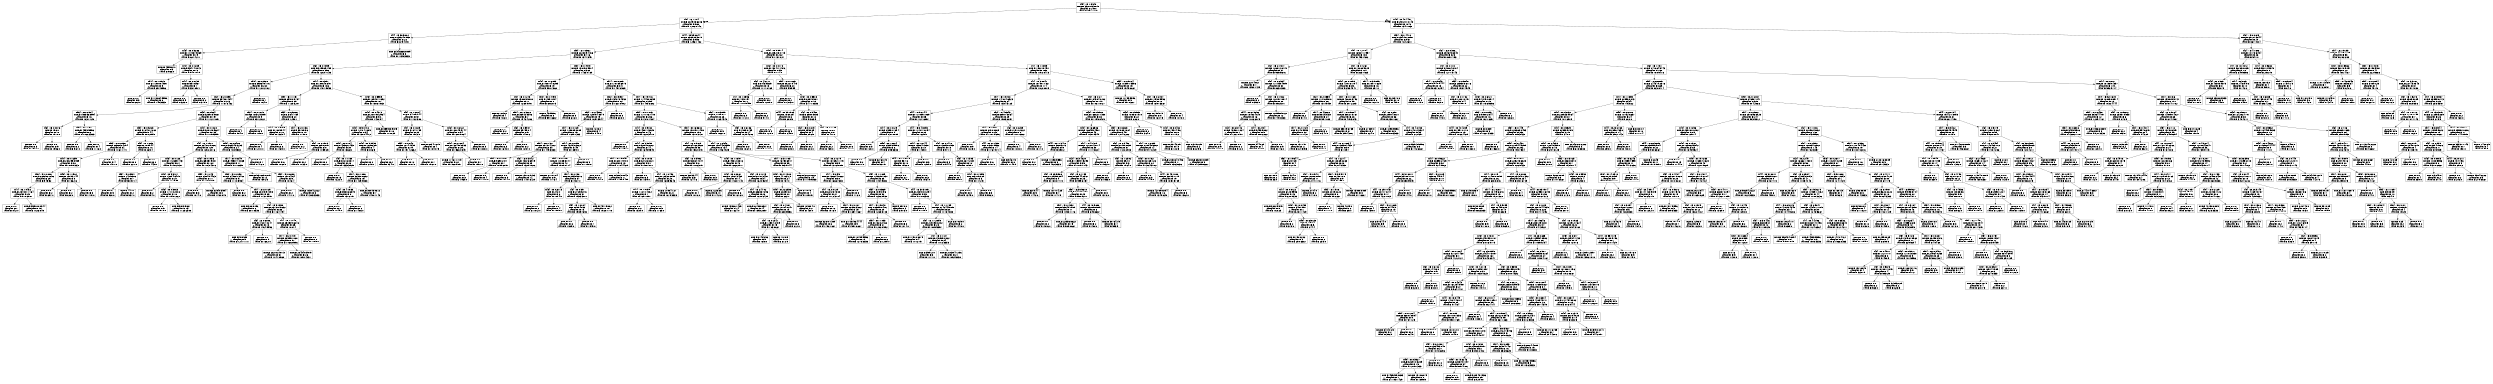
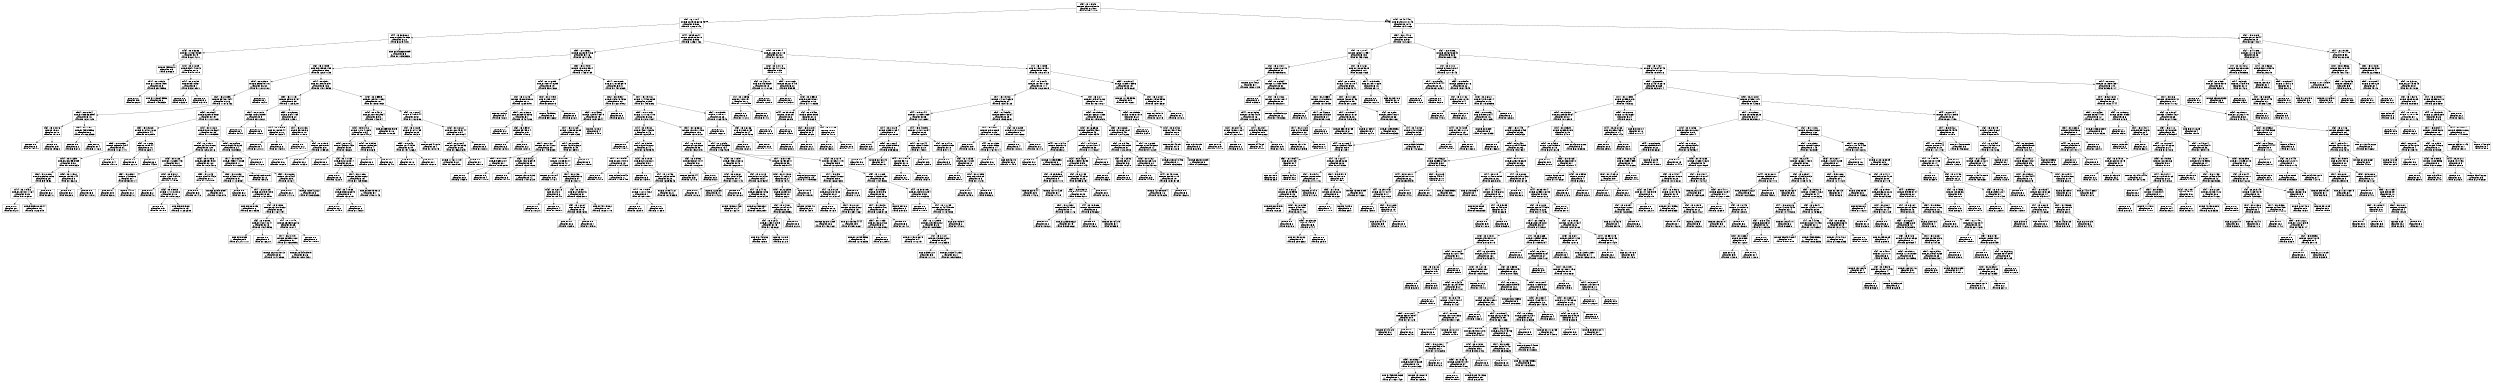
(1459, 116) -> (1459, 116)
(57, 185) -> (45, 185)
